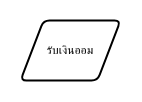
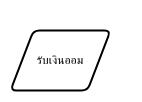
(71, 51) -> (61, 61)
